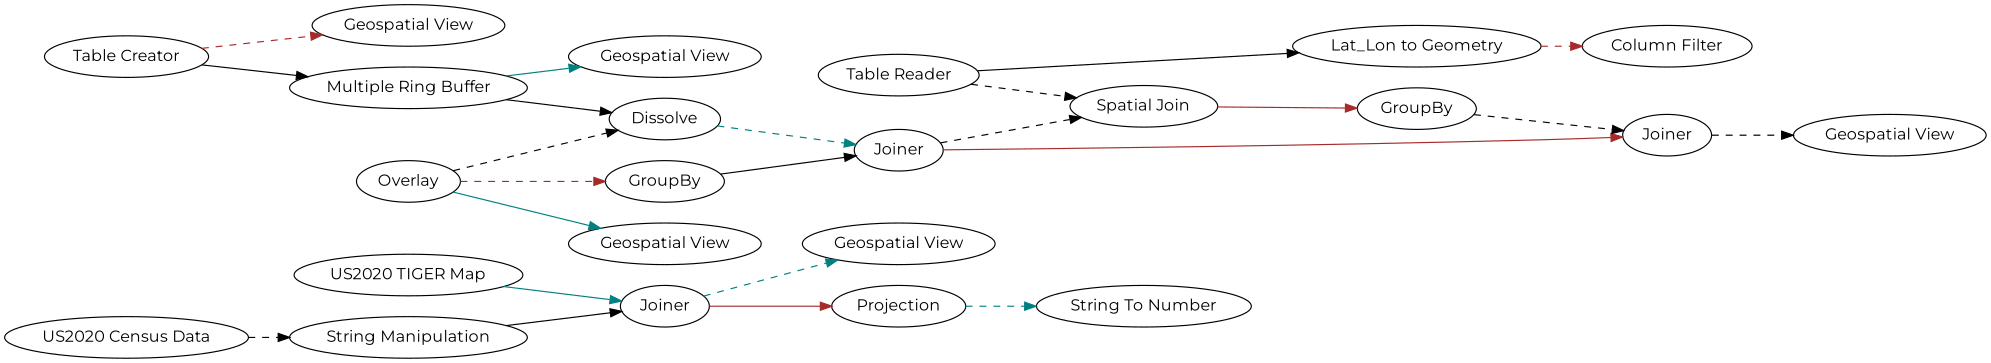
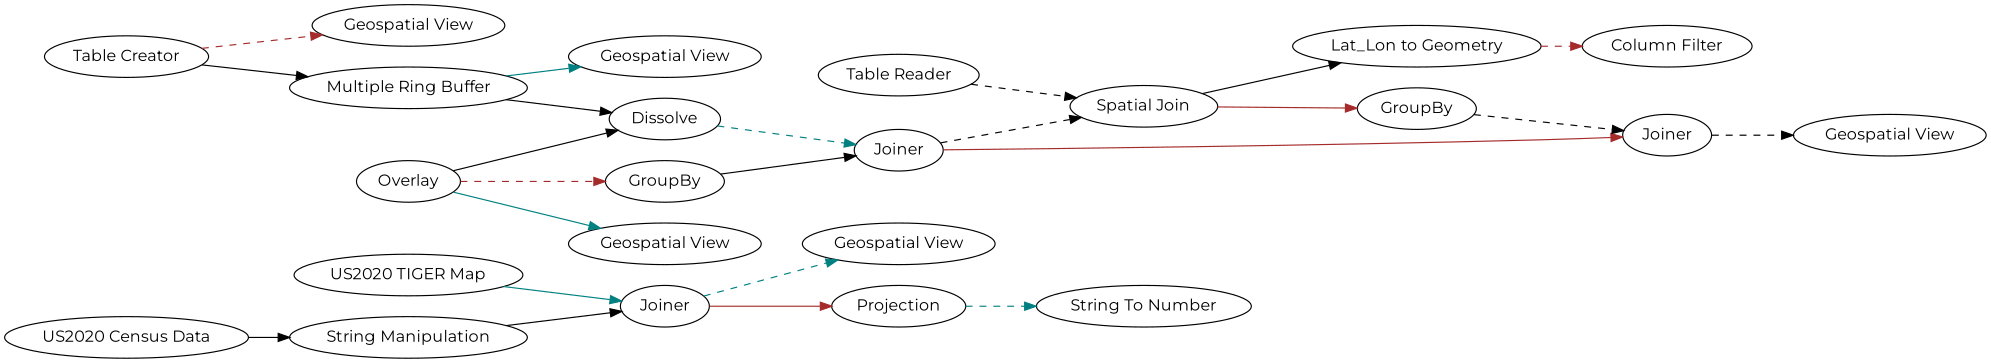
(1132, 62) -> (1266, 79)
(530, 152) -> (530, 152)
(263, 337) -> (263, 337)
